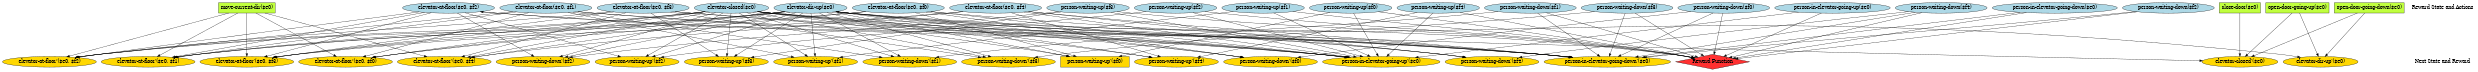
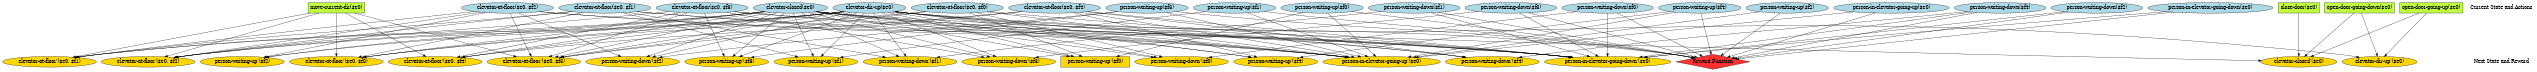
(2442, 8) -> (2501, 8)
(521, 32) -> (736, 35)
(1028, 33) -> (1055, 33)
(881, 34) -> none
